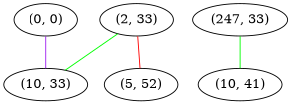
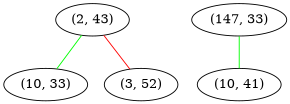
(46, 20) -> none
(137, 20) -> (93, 20)
(240, 20) -> (239, 20)
(141, 85) -> (141, 85)
